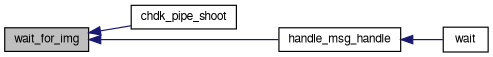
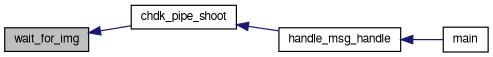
(190, 40) -> (263, 29)
(466, 40) -> (466, 40)
